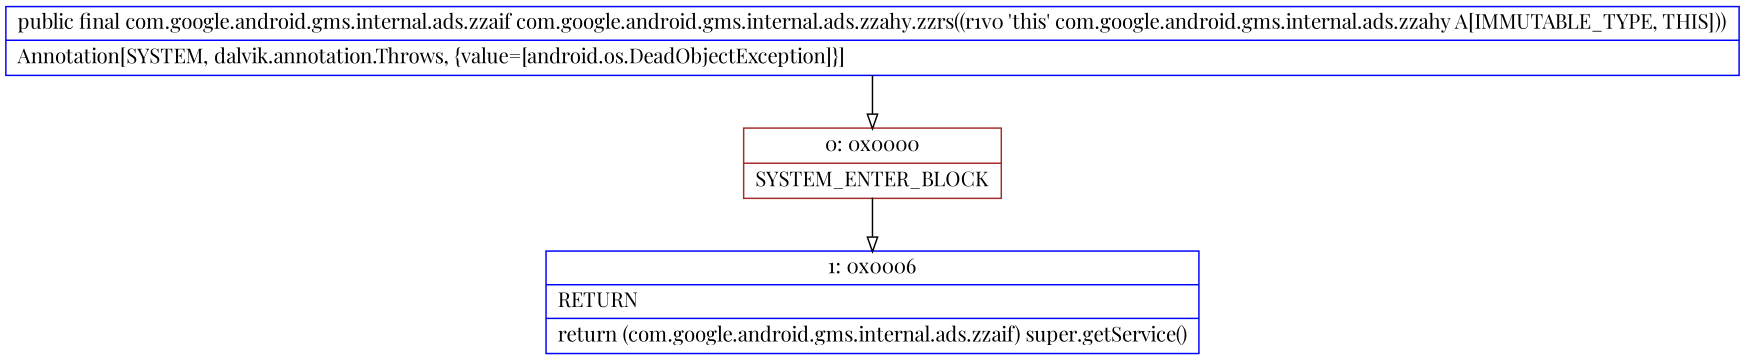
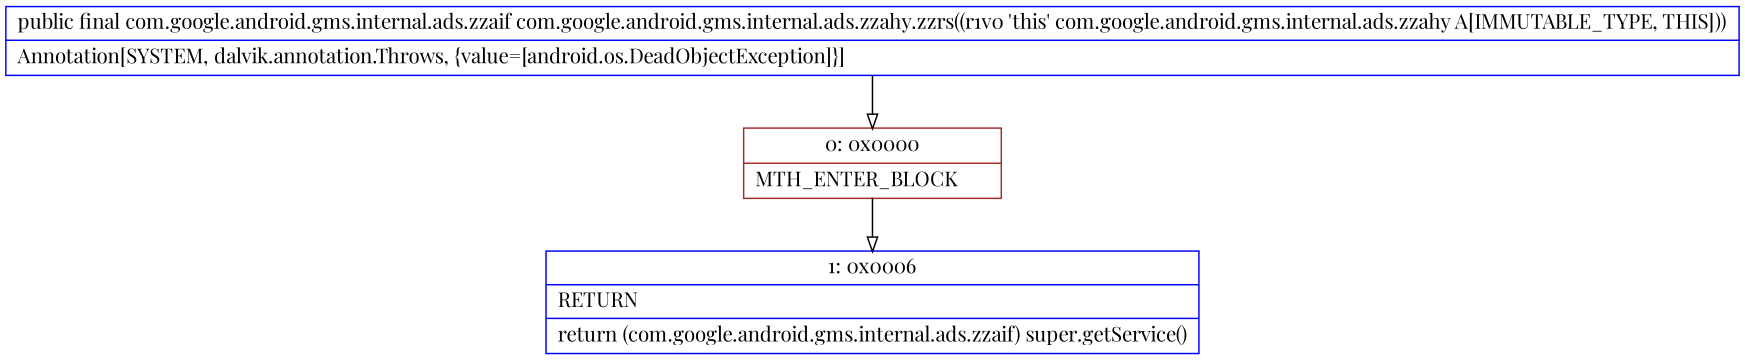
(872, 180) -> (857, 180)
